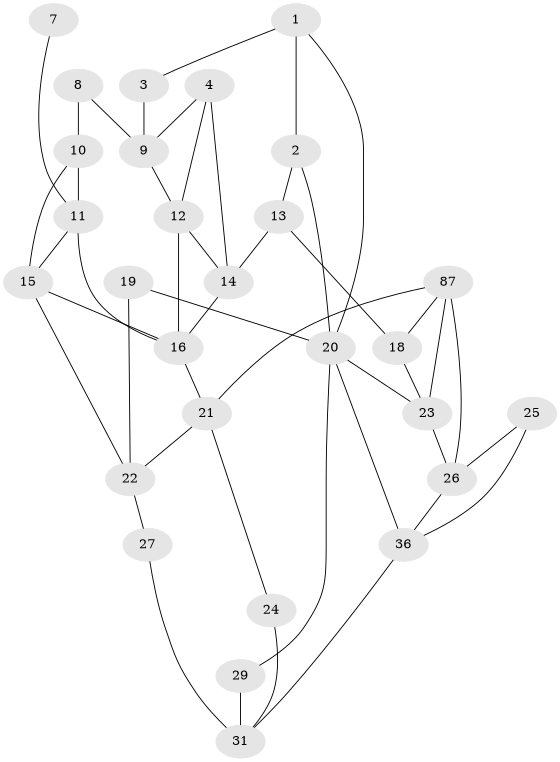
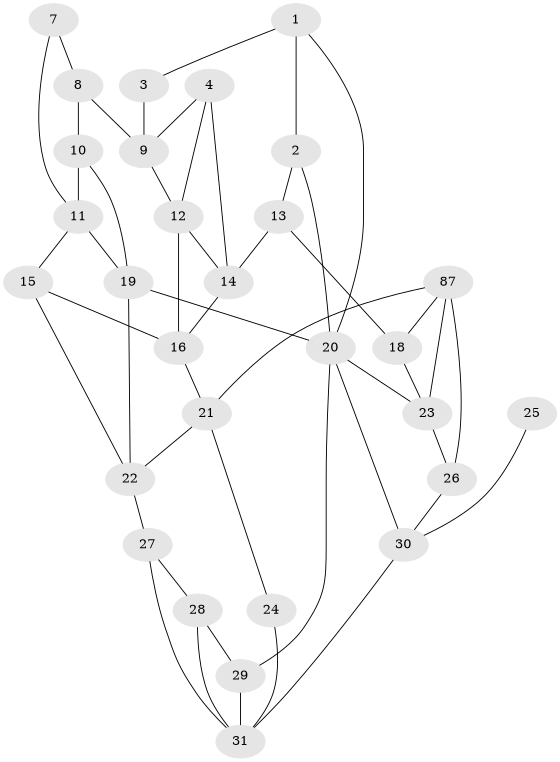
none -> (66, 53)
(41, 213) -> (116, 213)
(98, 301) -> (103, 250)
(492, 447) -> none
(404, 545) -> (404, 545)
none -> (198, 610)
